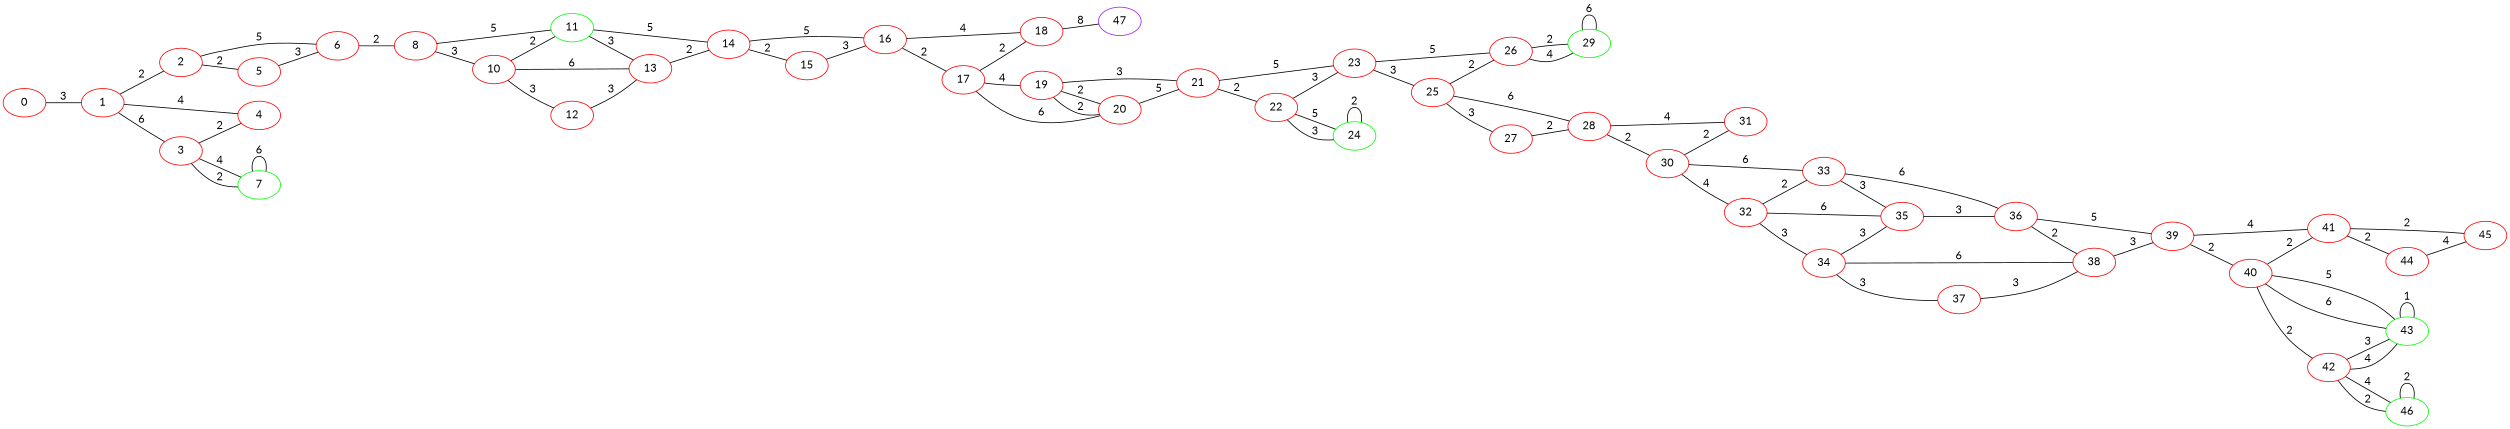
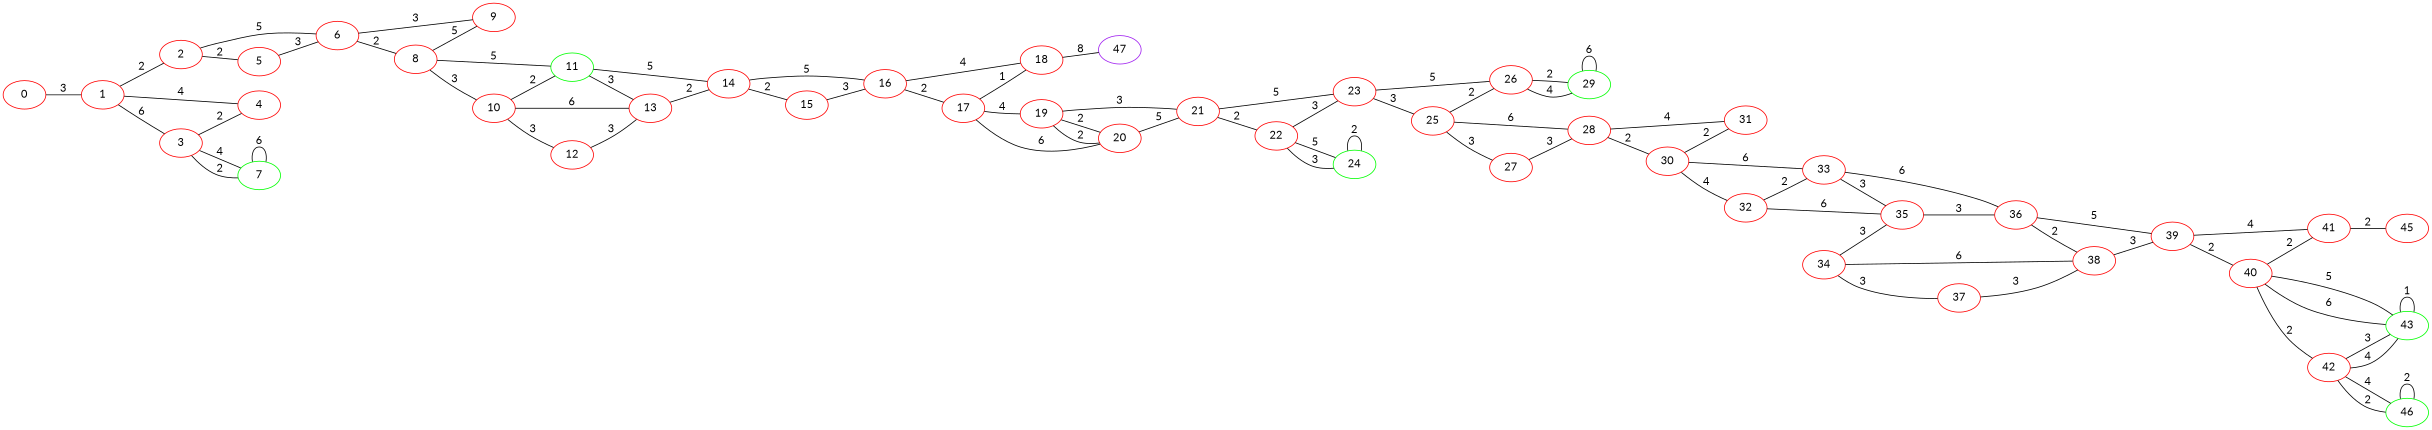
none -> (494, 17)
(1002, 49) -> (1002, 77)
(1550, 126) -> (1550, 142)
(1782, 240) -> none
(2407, 262) -> none
